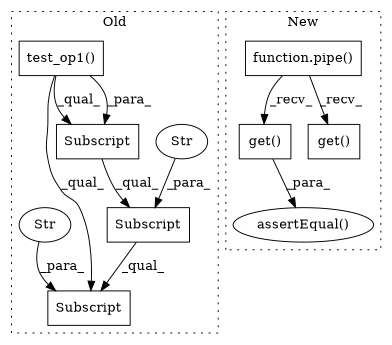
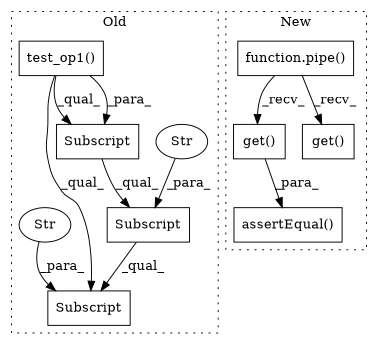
(303, 225) -> (288, 225)
